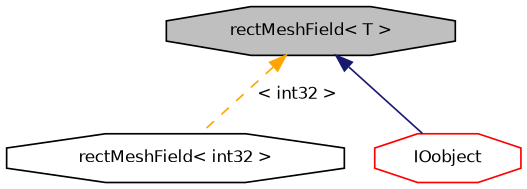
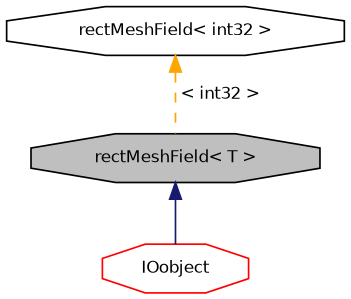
(237, 100) -> (175, 103)
